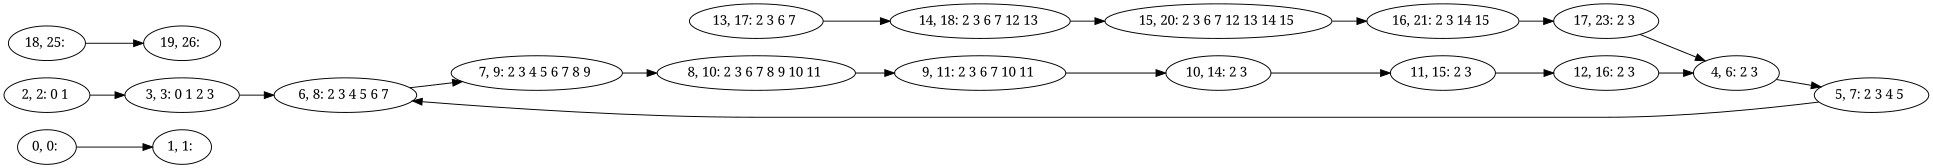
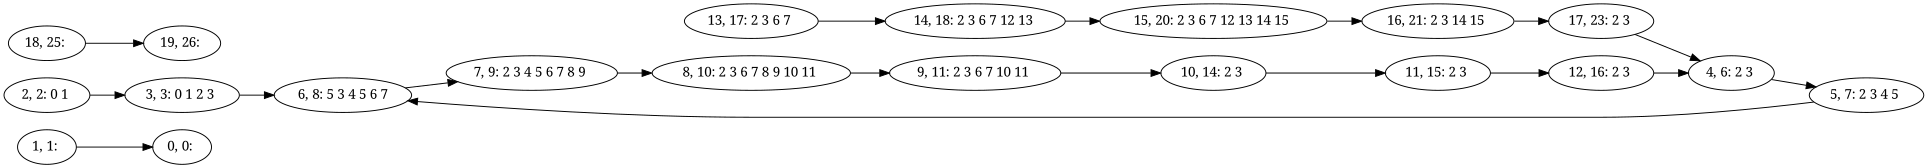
(345, 95) -> (343, 95)
(110, 147) -> (110, 147)
